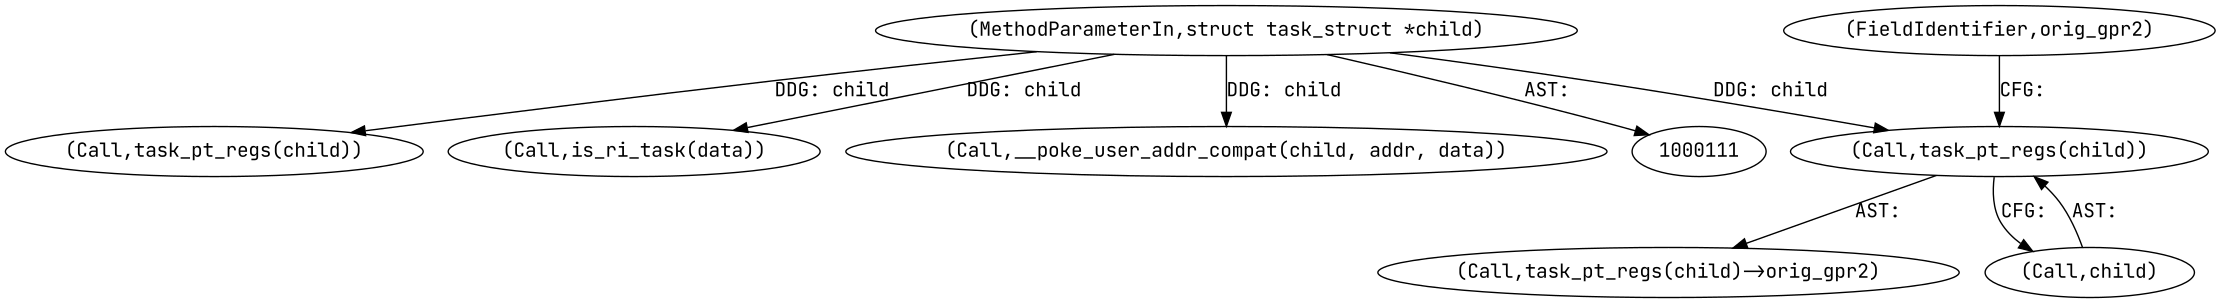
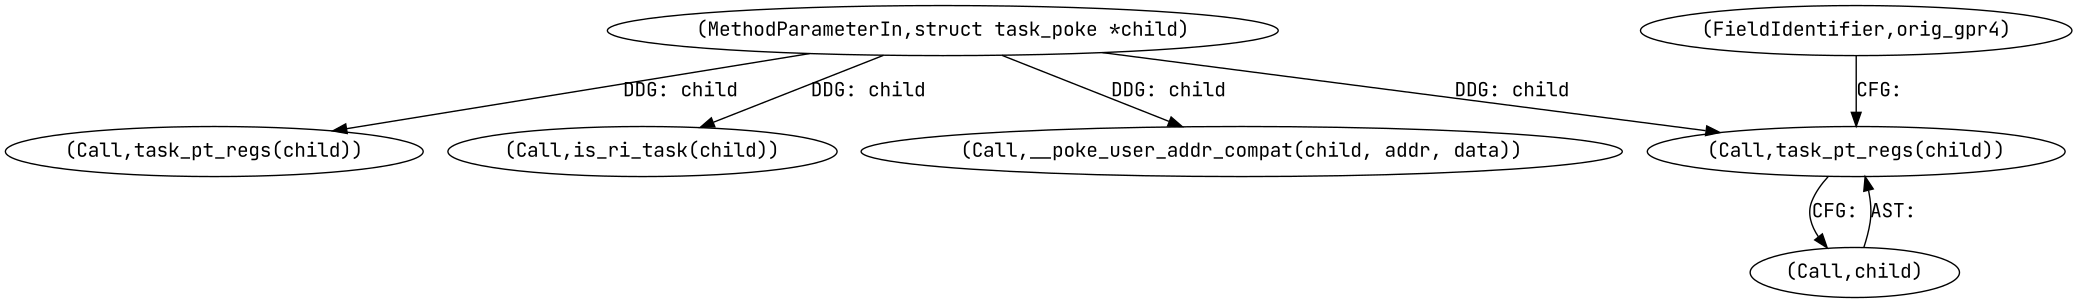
(1226, 31) -> (943, 31)
(1999, 31) -> (1856, 31)
(634, 152) -> (643, 152)
(1699, 152) -> none
(1668, 272) -> none
